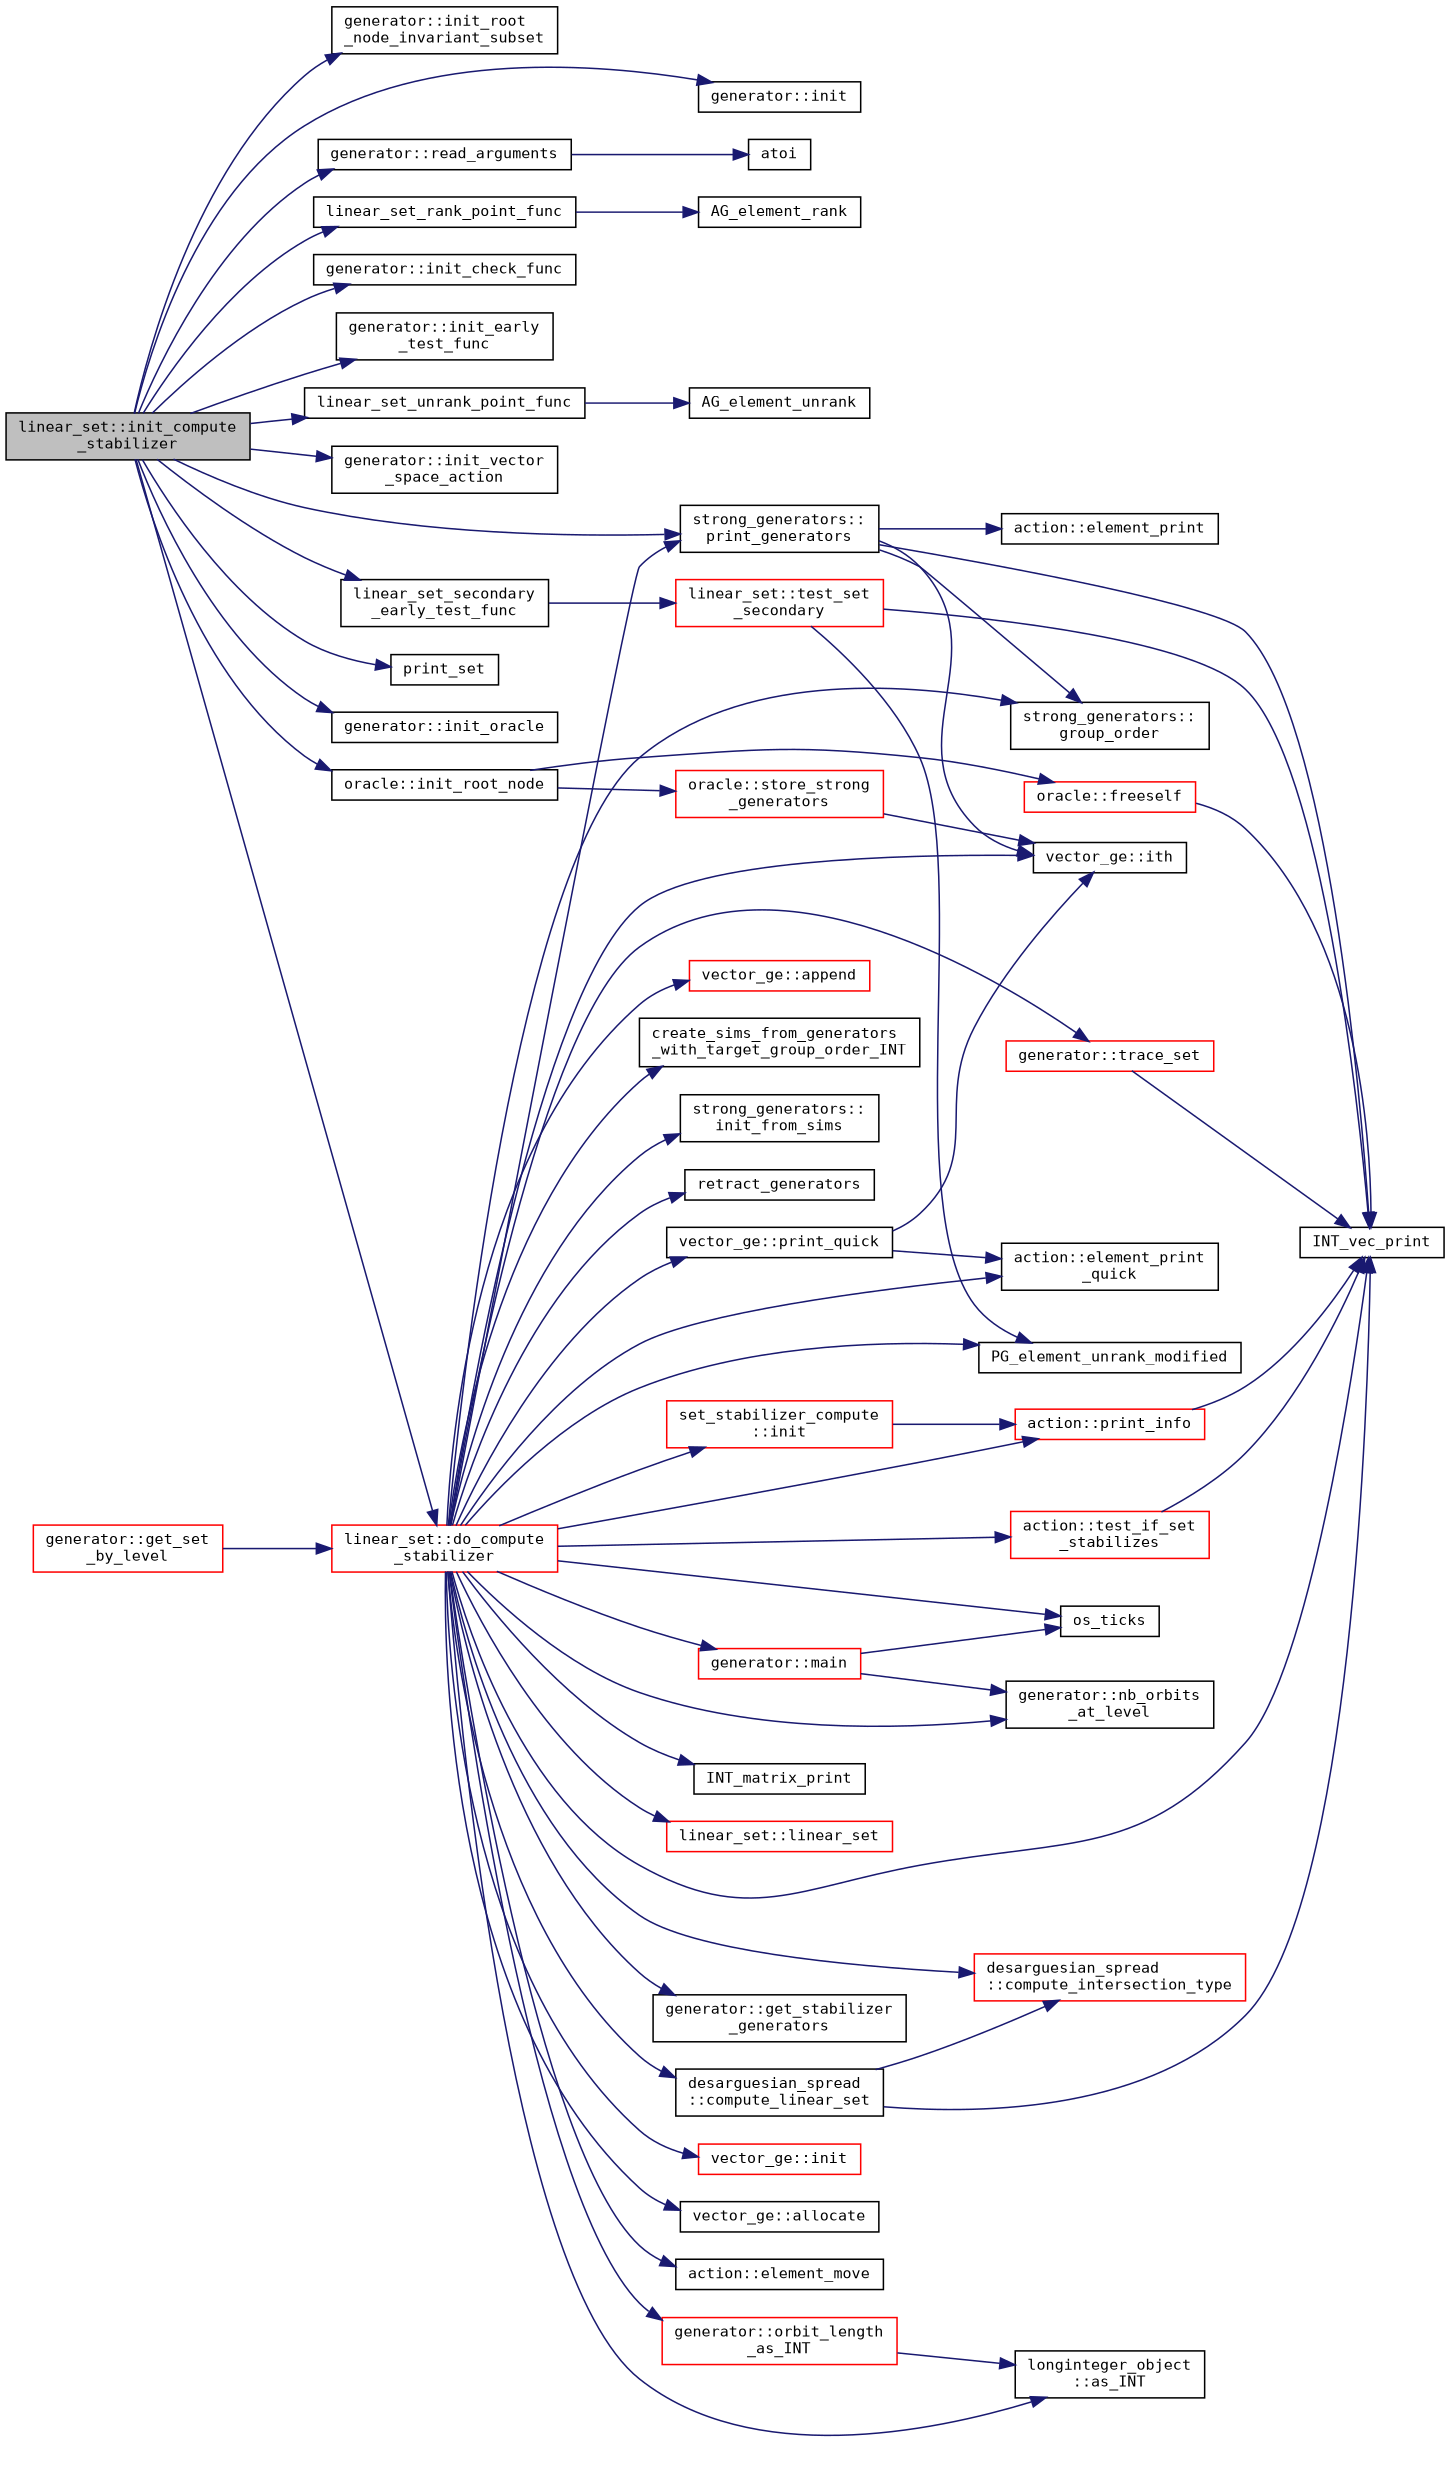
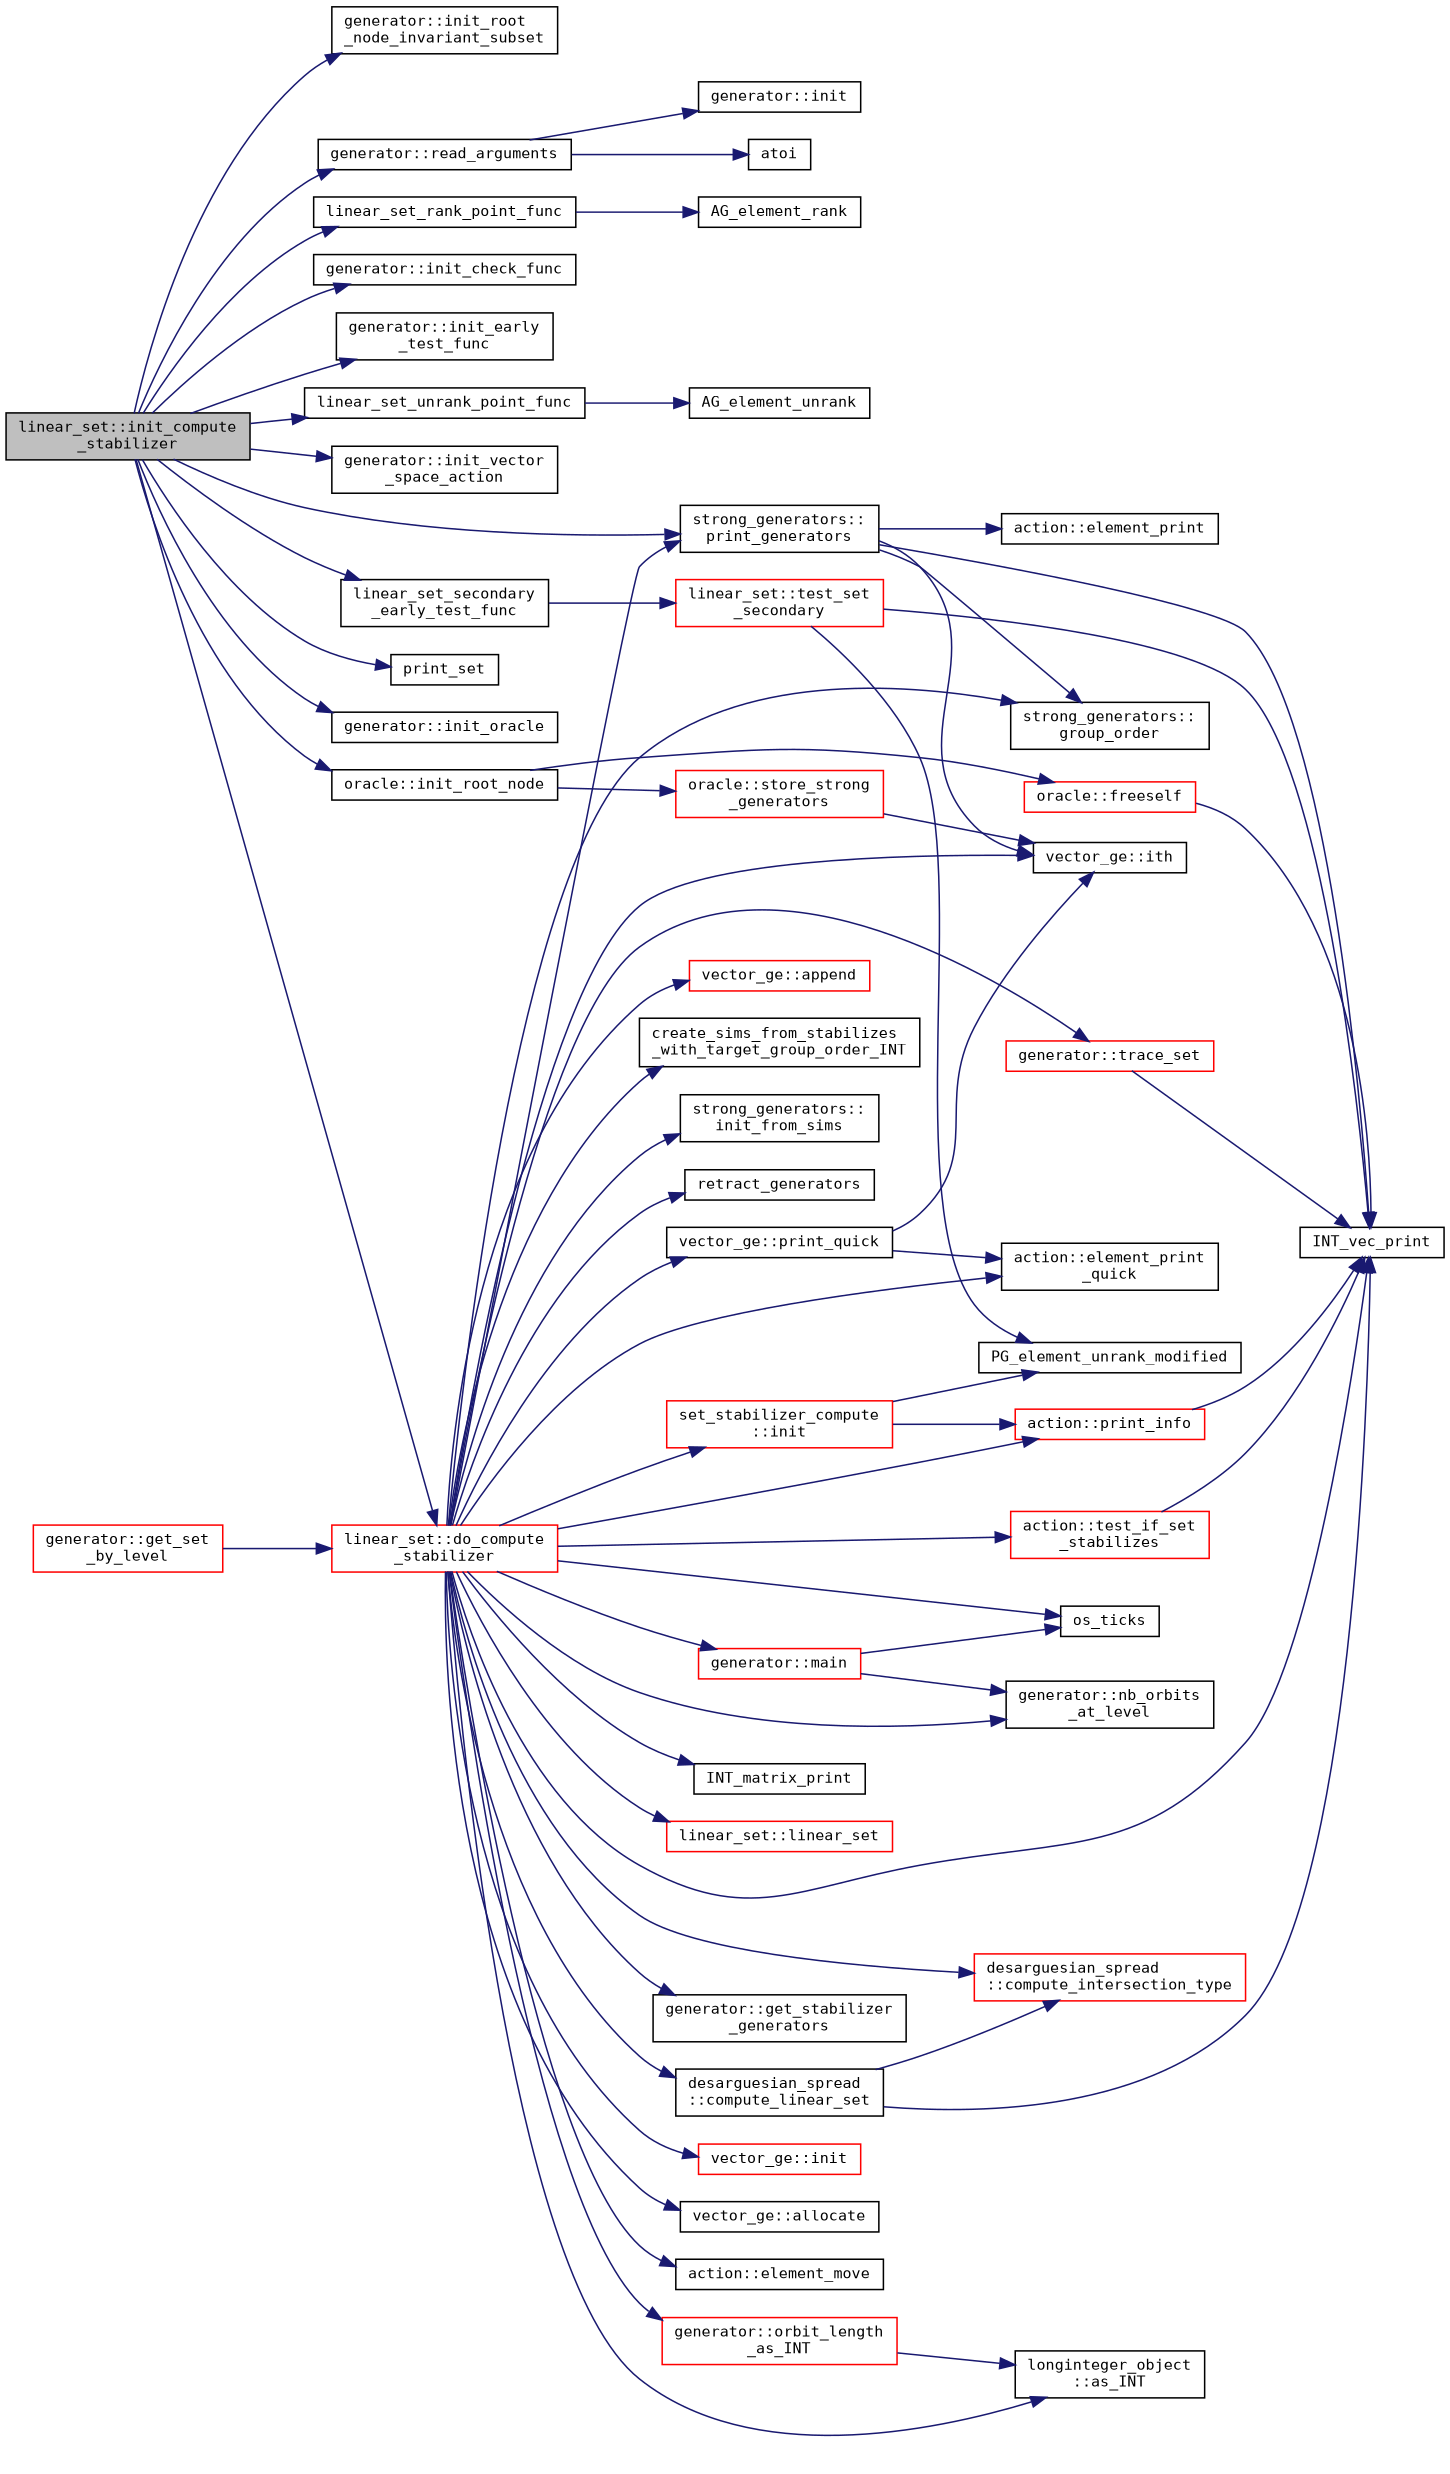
(332, 112) -> (606, 127)
(780, 1042) -> (780, 1042)
(689, 1371) -> (958, 1388)
